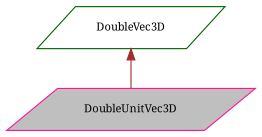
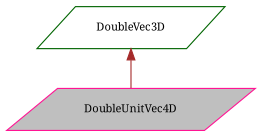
(131, 109) -> (131, 109)
